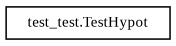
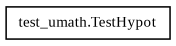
(88, 23) -> (88, 23)
